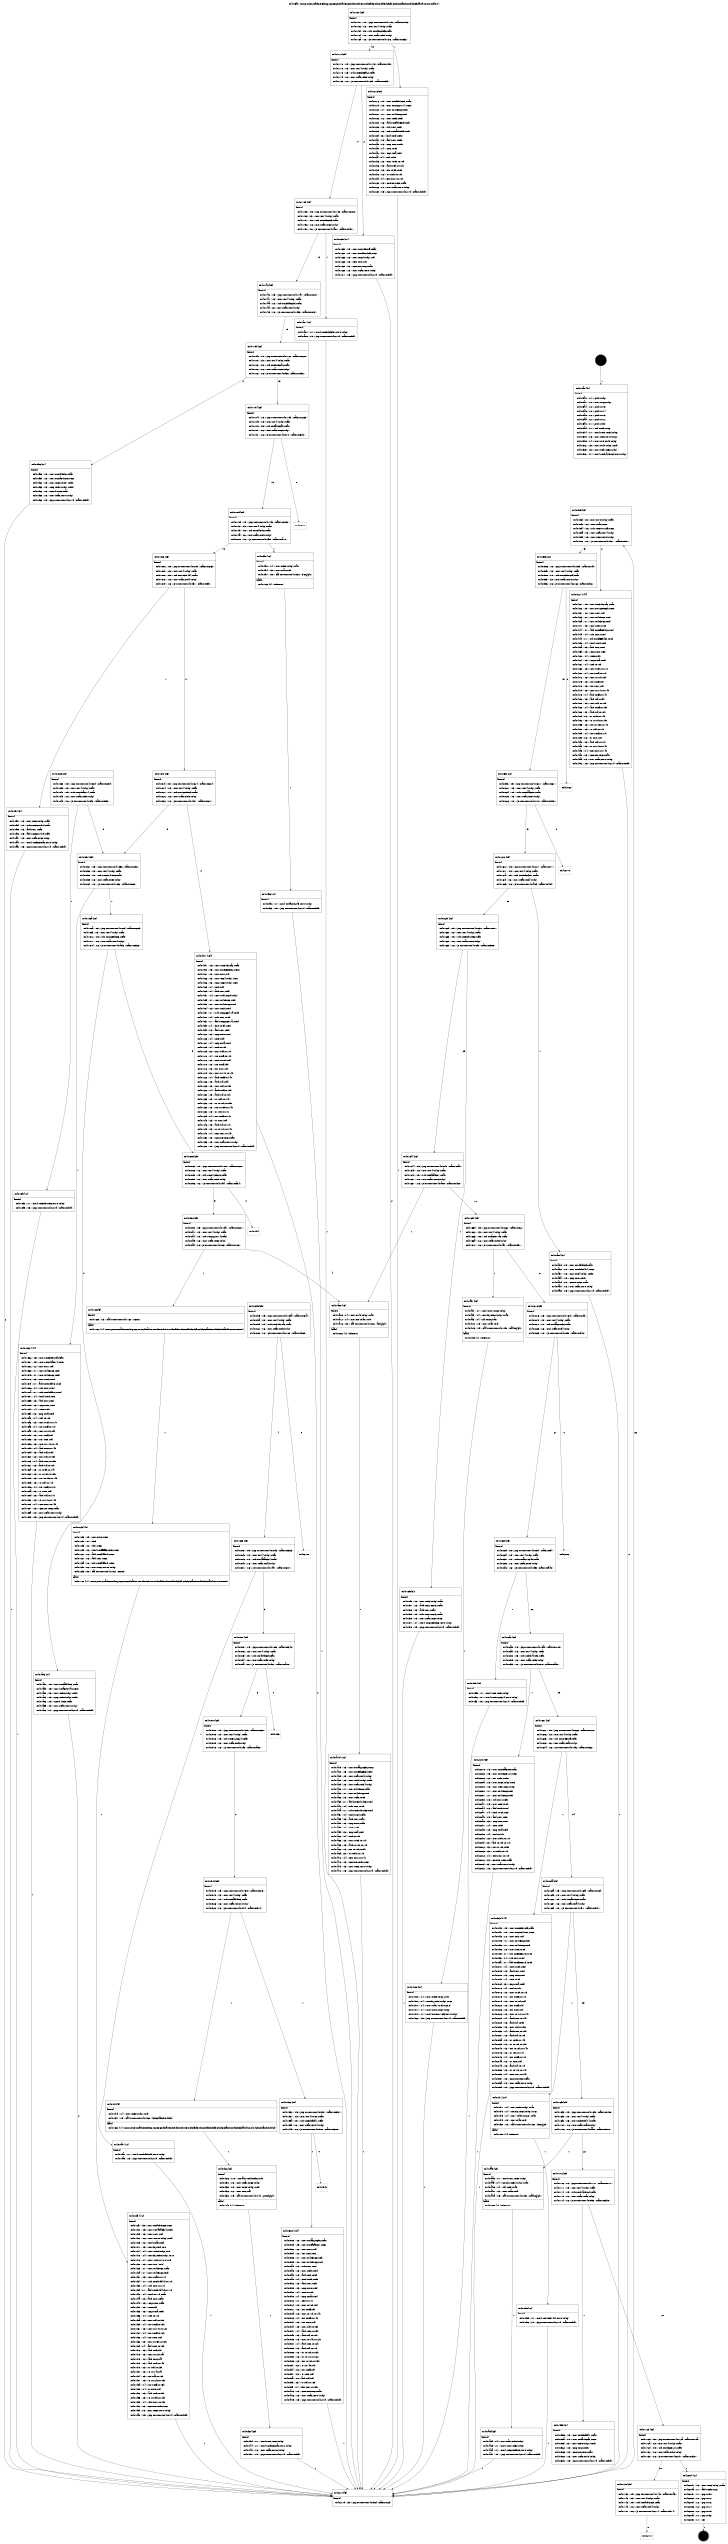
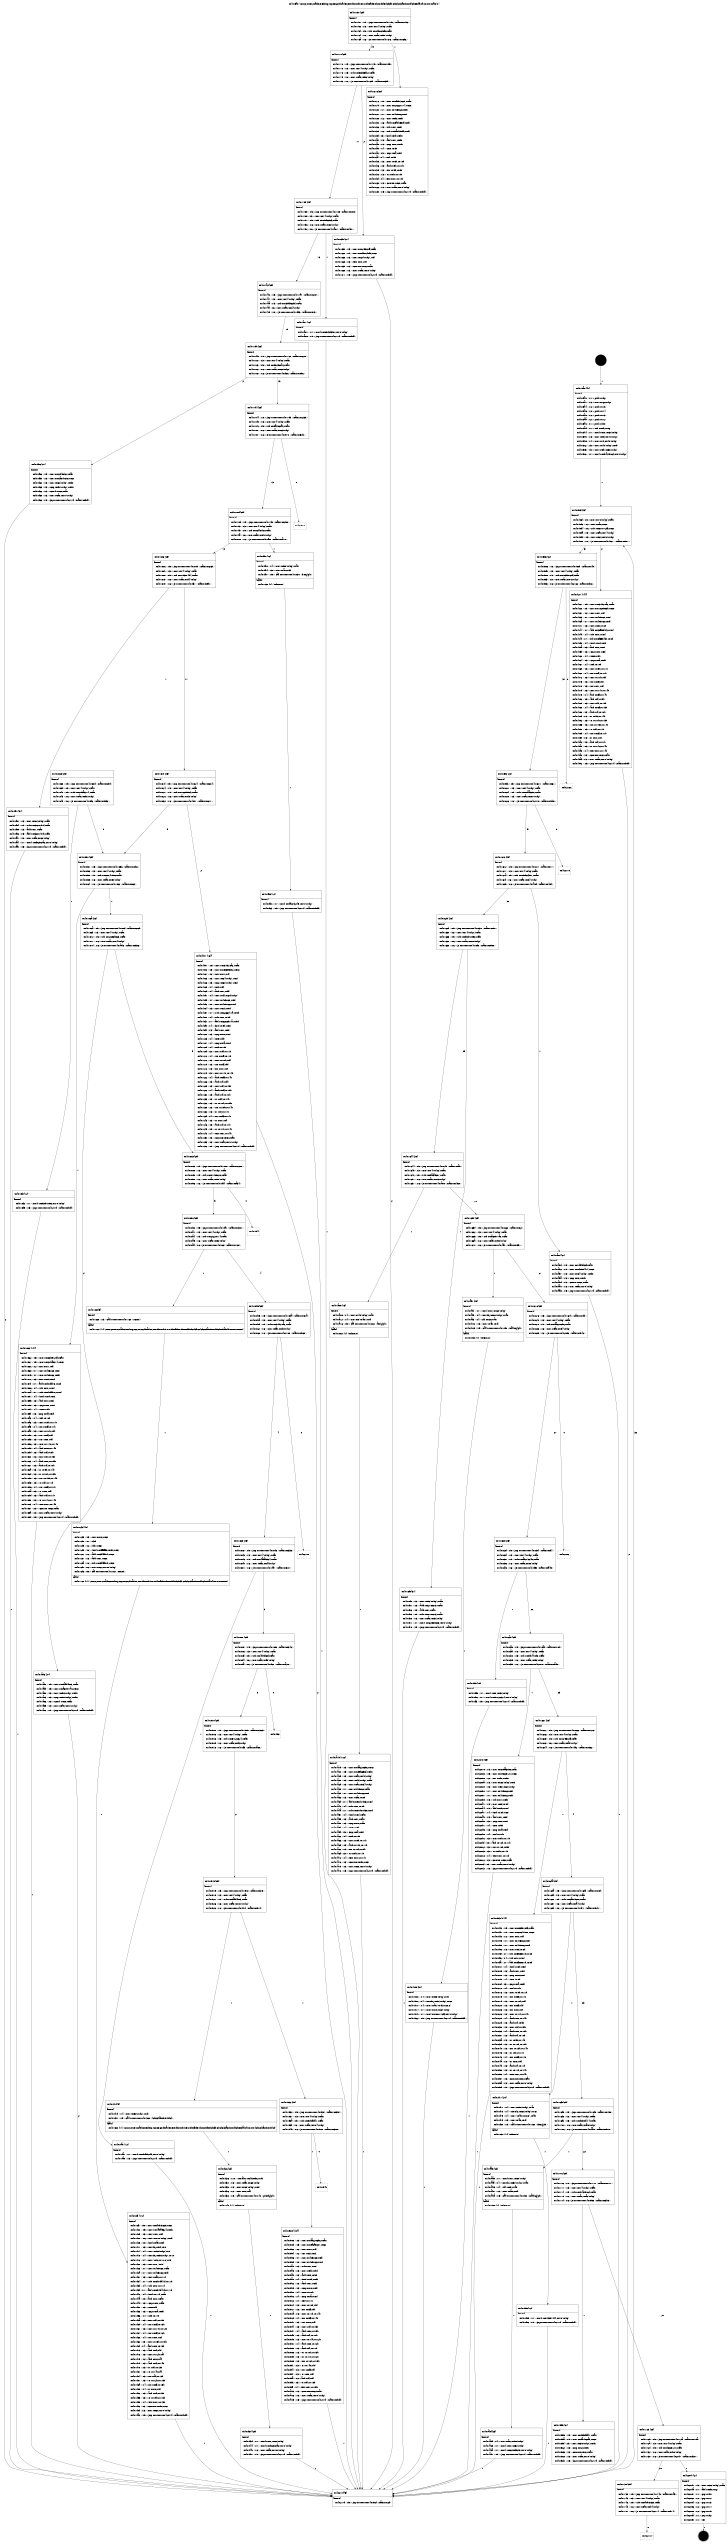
none -> (601, 482)
(295, 1269) -> (246, 1275)
(398, 1346) -> none
(573, 1814) -> (573, 1814)
